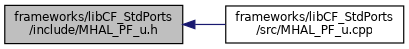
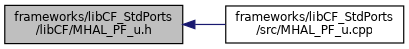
(94, 24) -> (94, 24)
